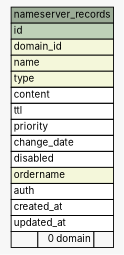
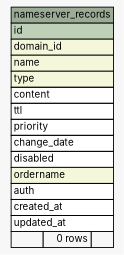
(69, 239) -> (73, 239)
